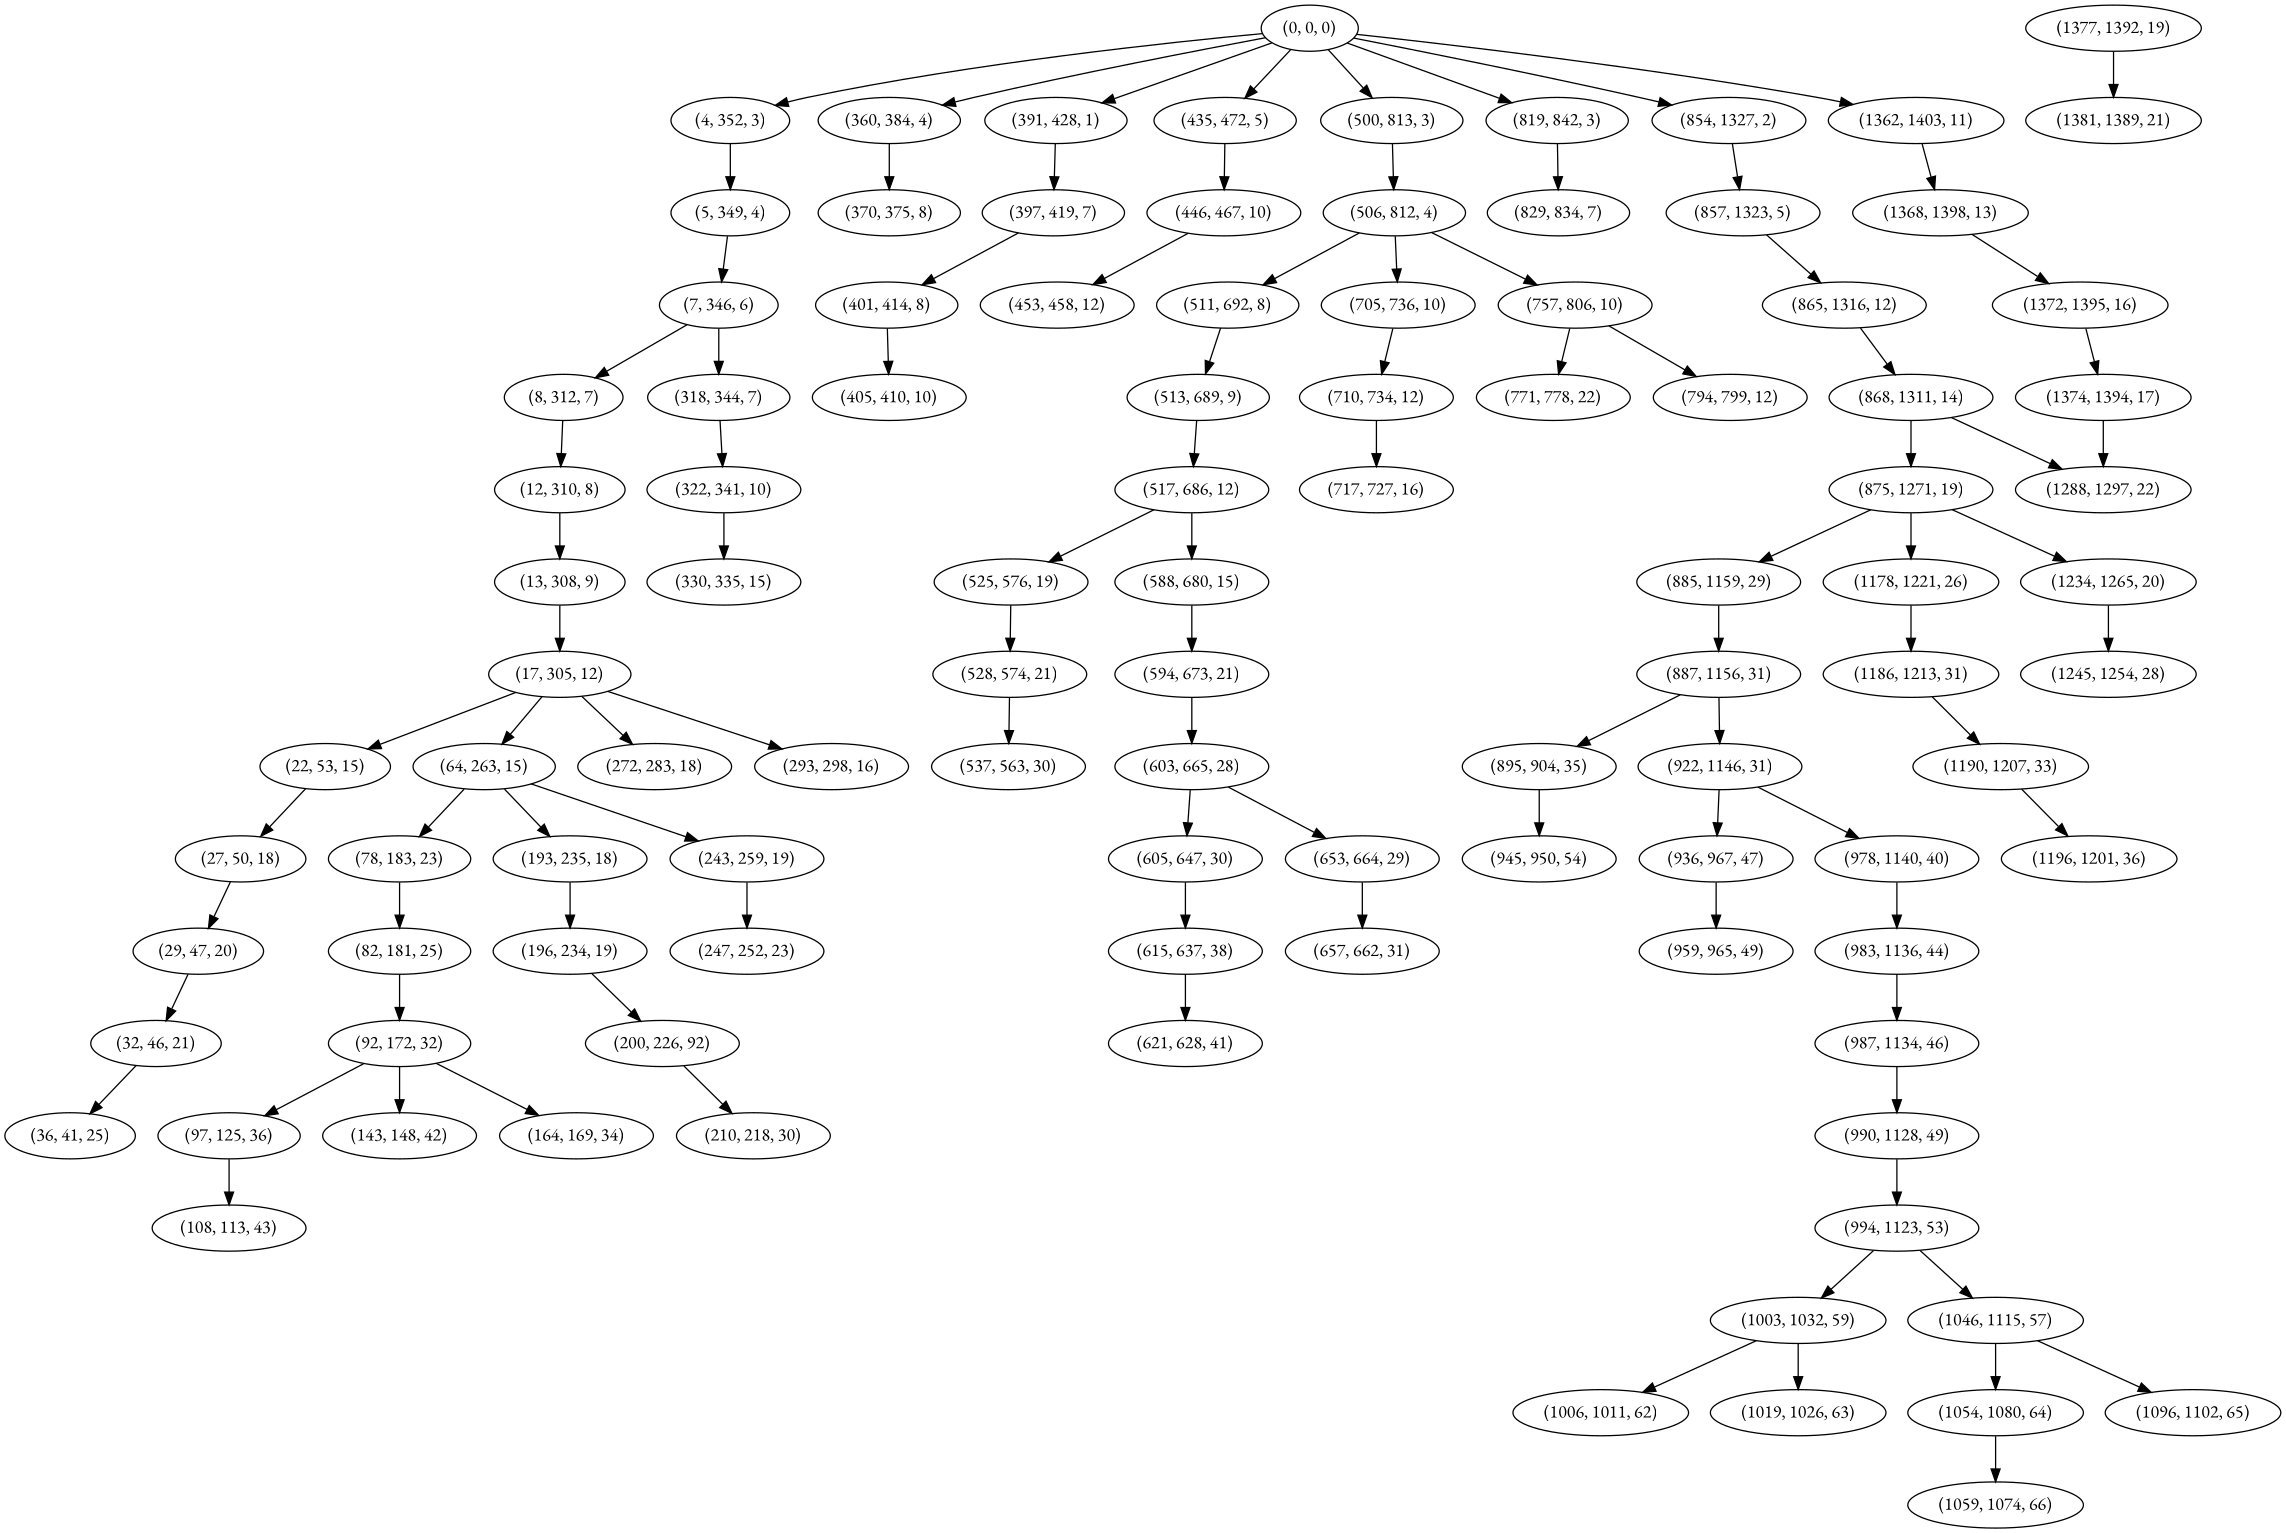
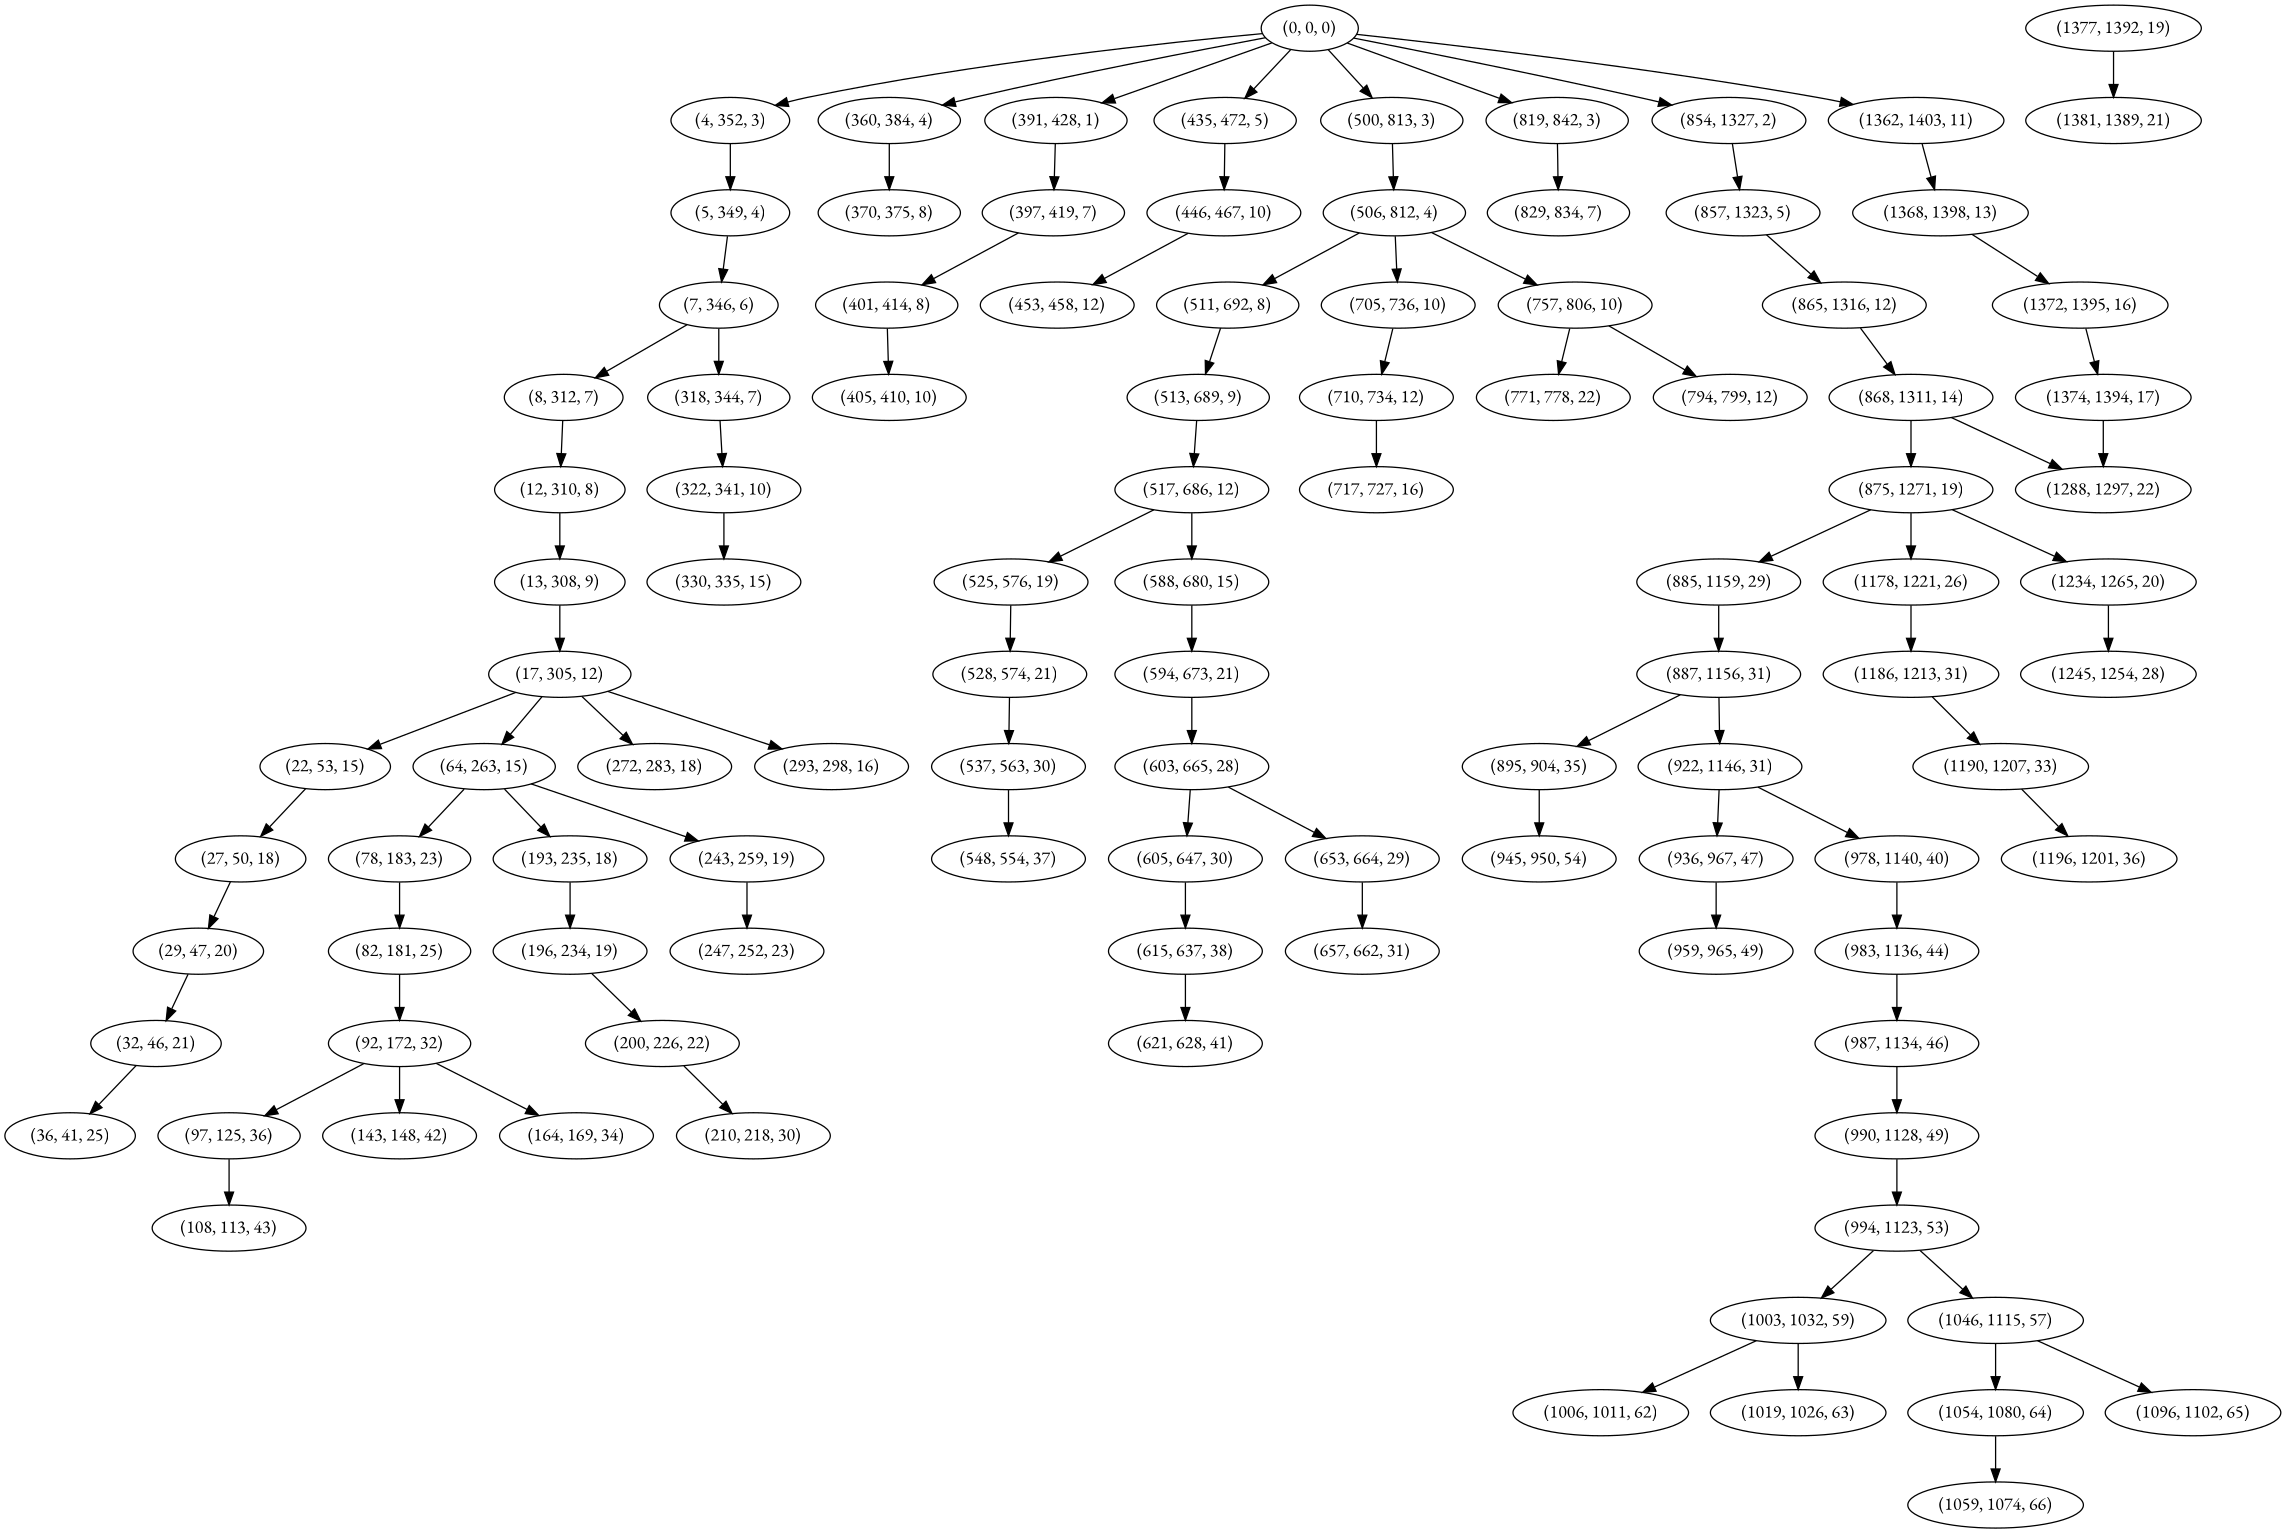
none -> (1009, 859)
(662, 1044) -> (662, 1044)
